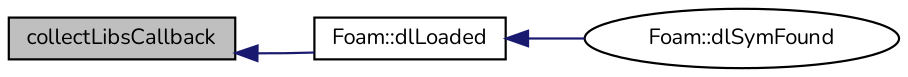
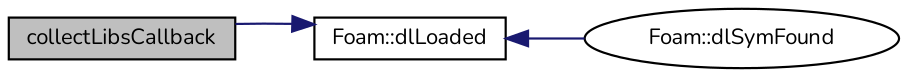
(286, 53) -> (264, 24)
